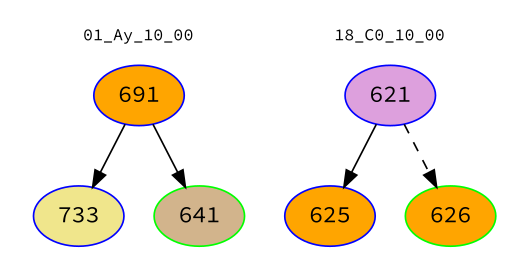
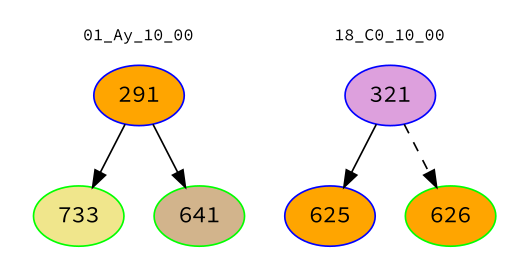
(139, 95) -> (139, 95)
(390, 95) -> (390, 95)
(79, 216) -> (79, 216)
